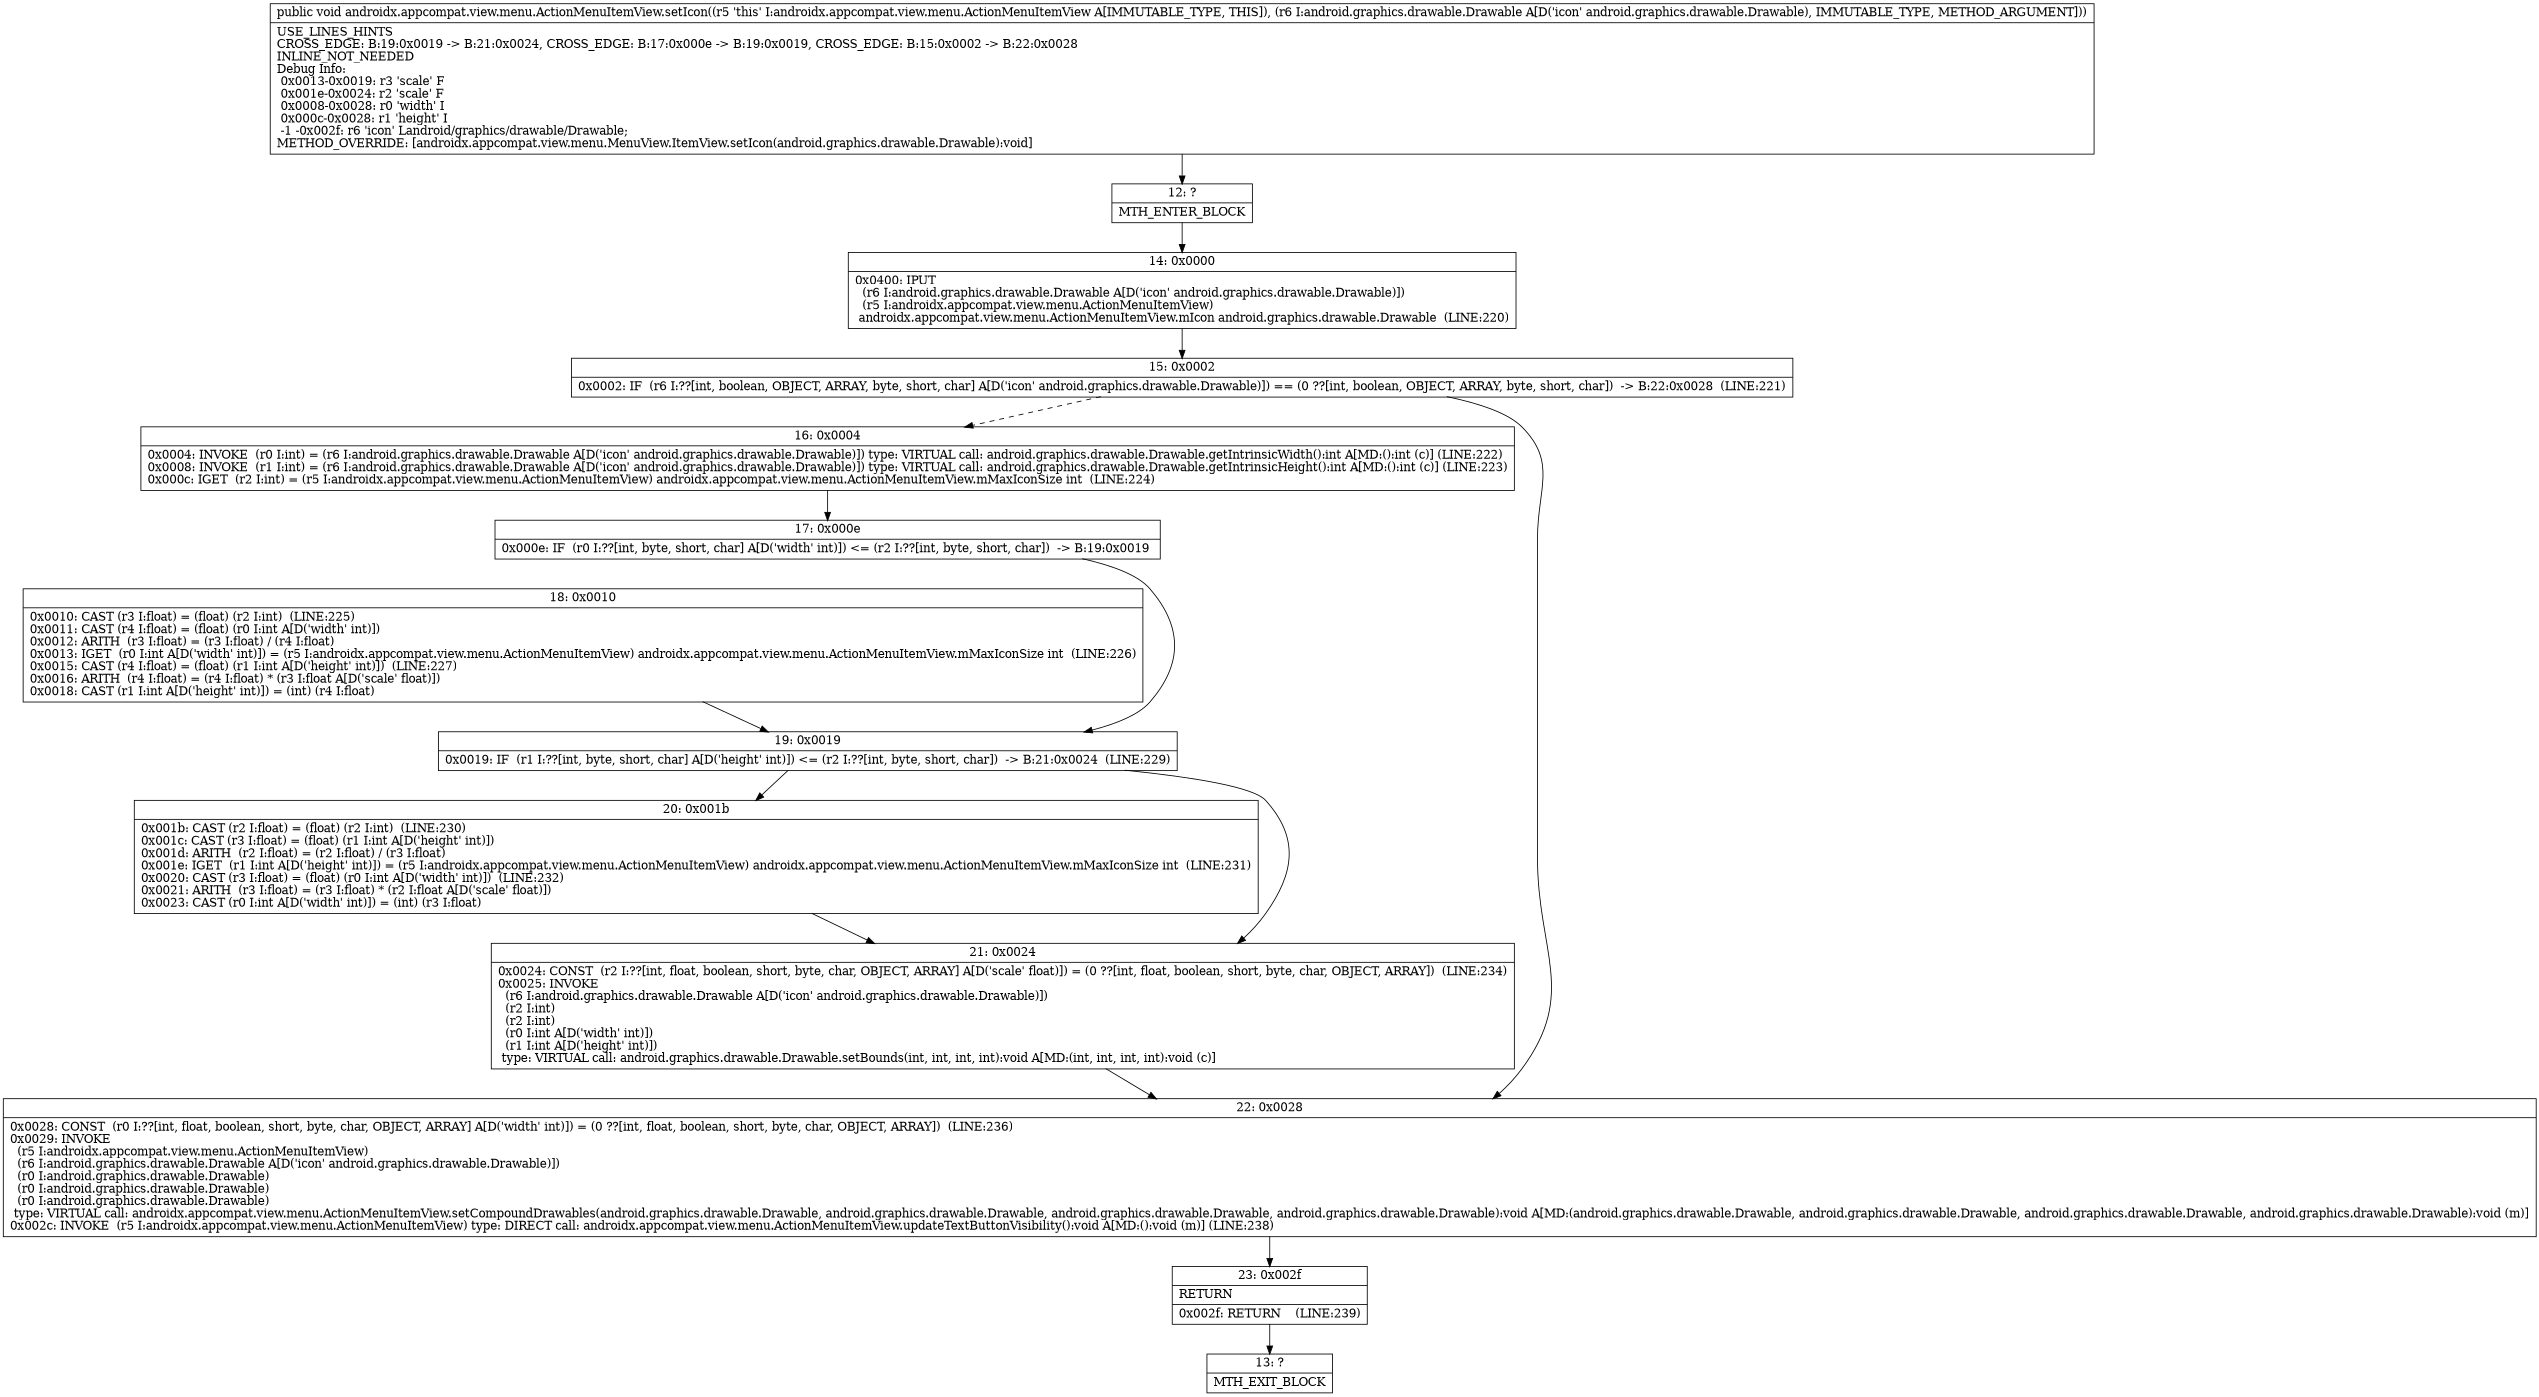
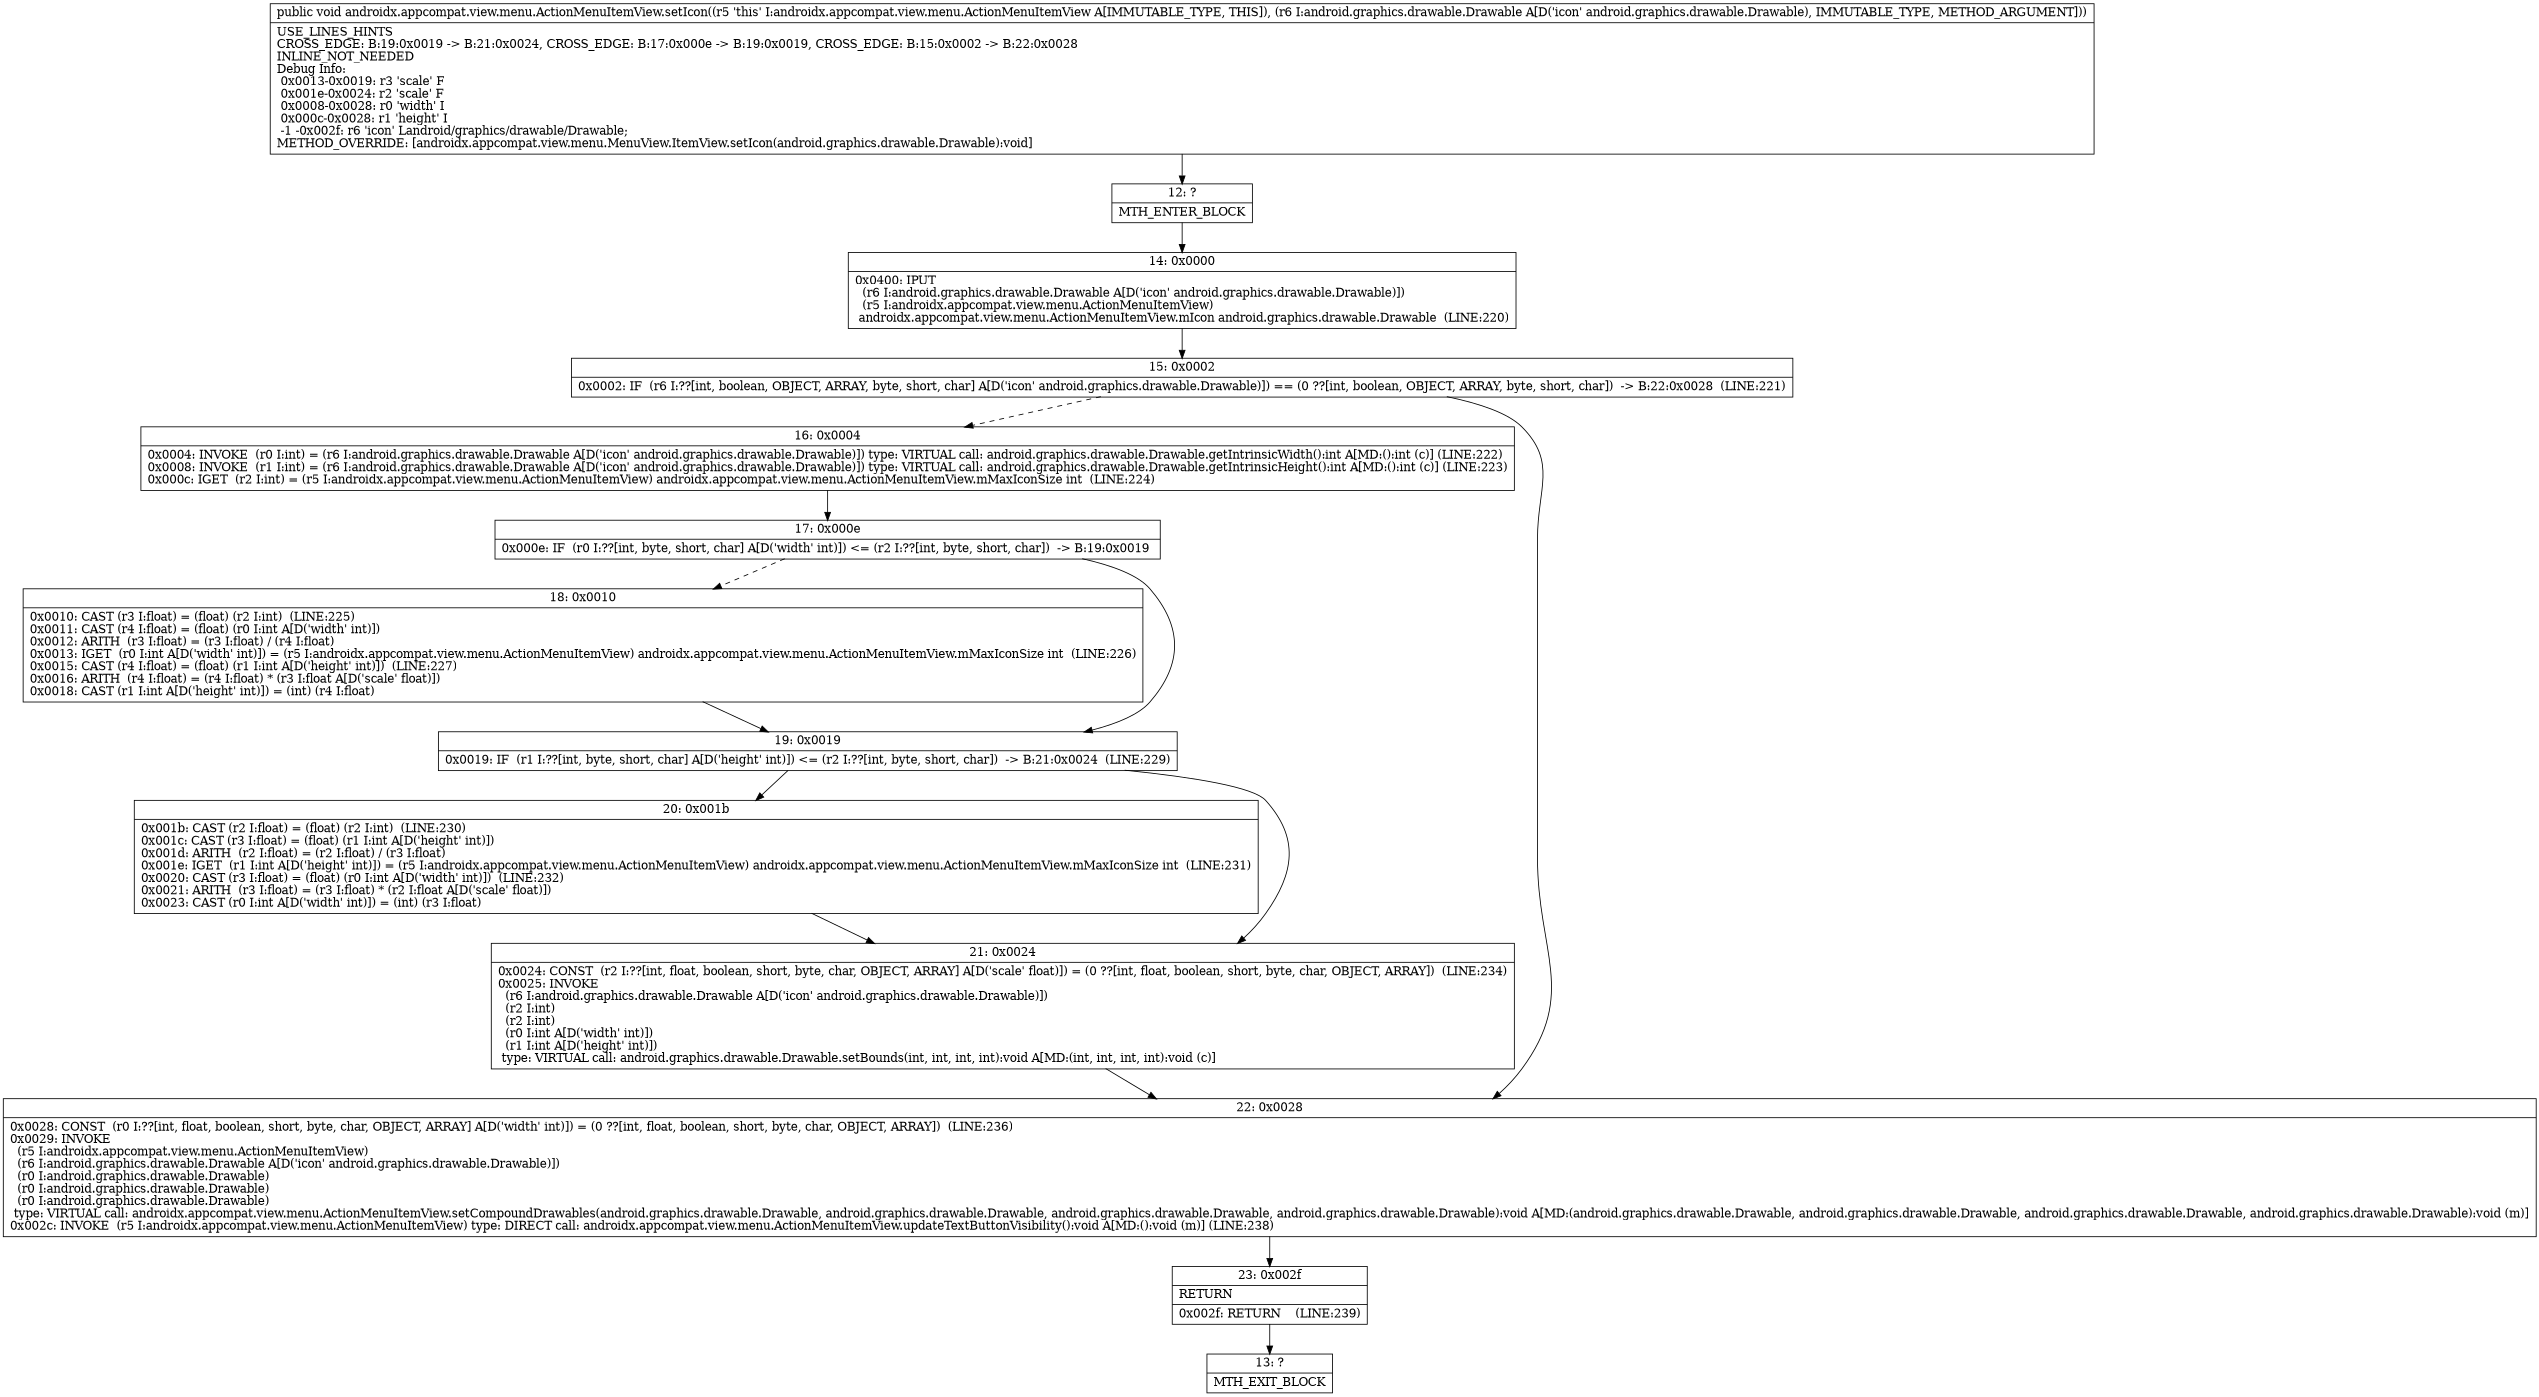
none -> (753, 572)
